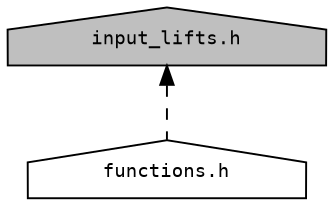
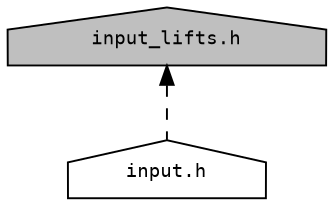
(167, 172) -> (167, 172)
